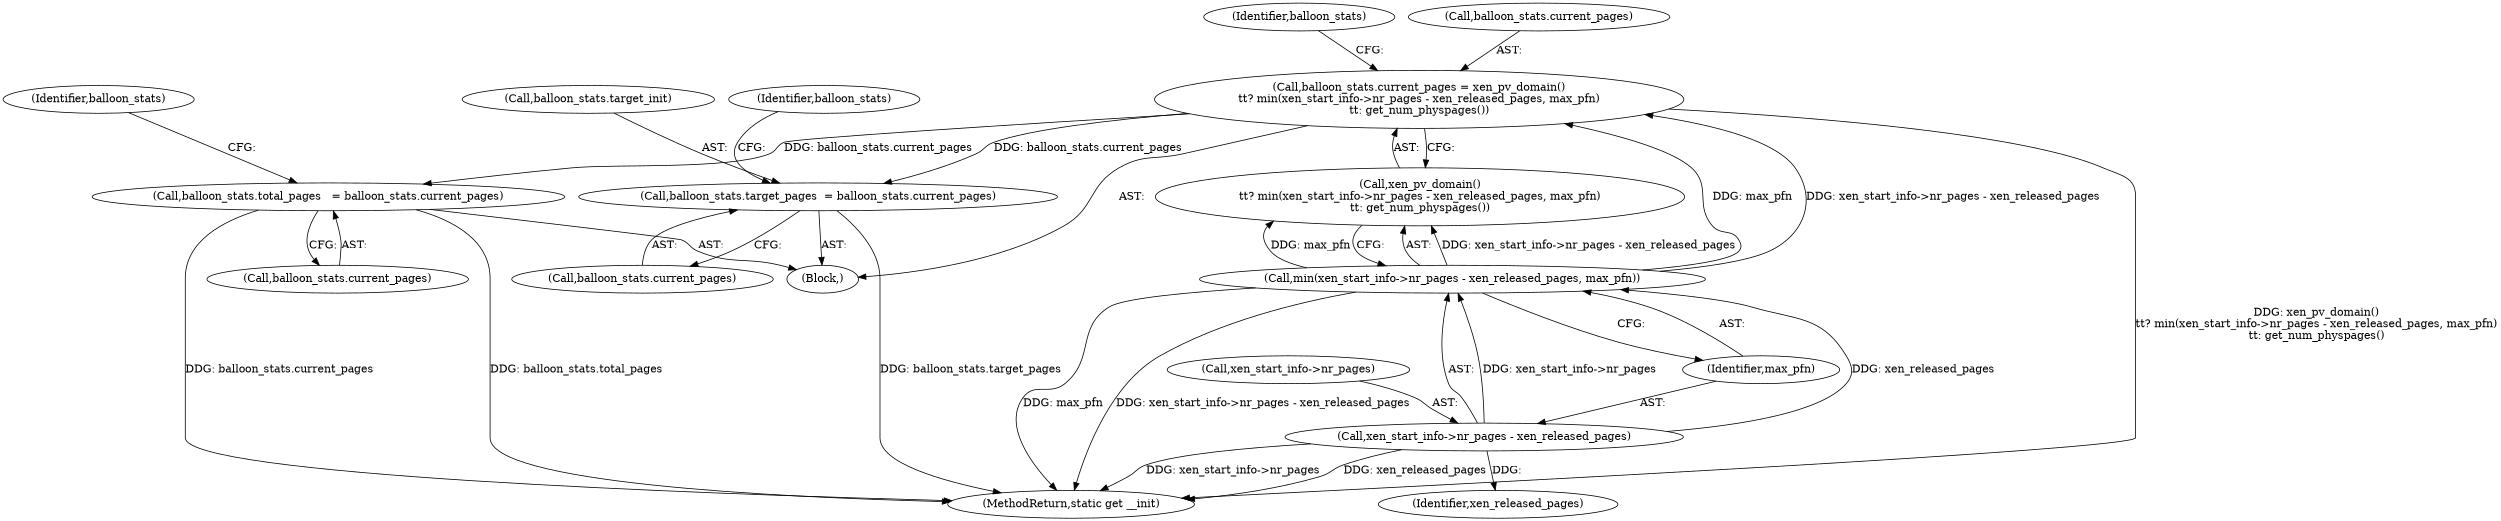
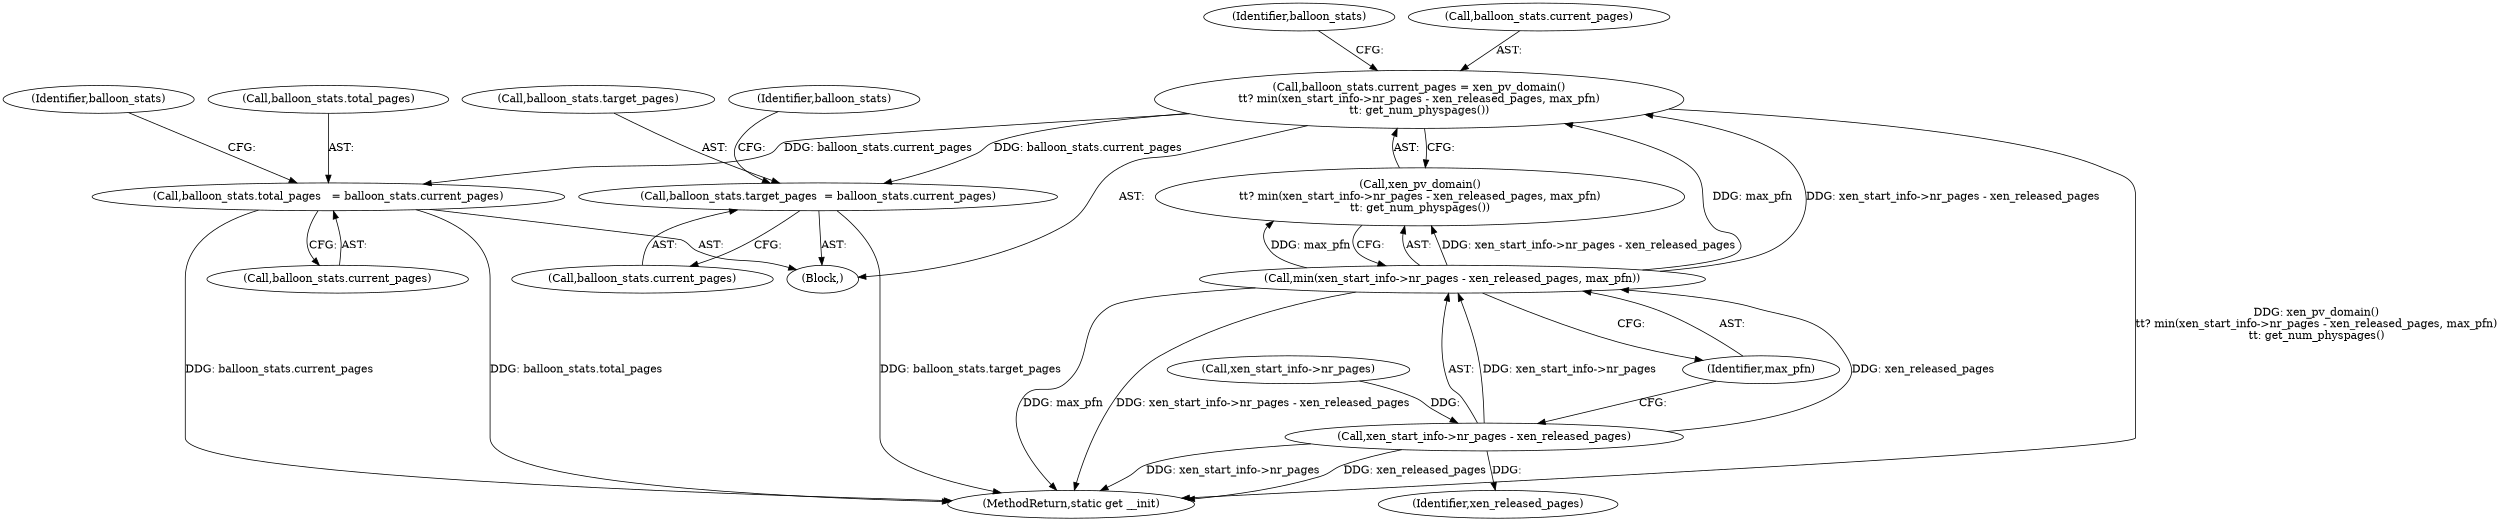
none -> (328, 99)
(588, 99) -> (588, 99)
(1447, 403) -> (1447, 403)
(1655, 403) -> (1655, 403)
